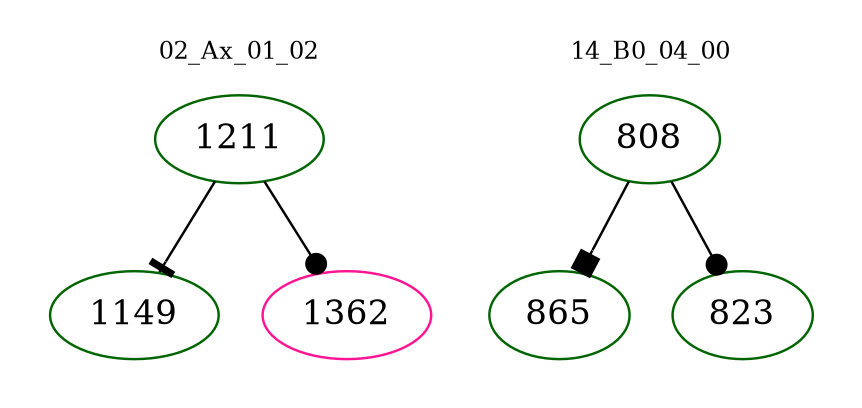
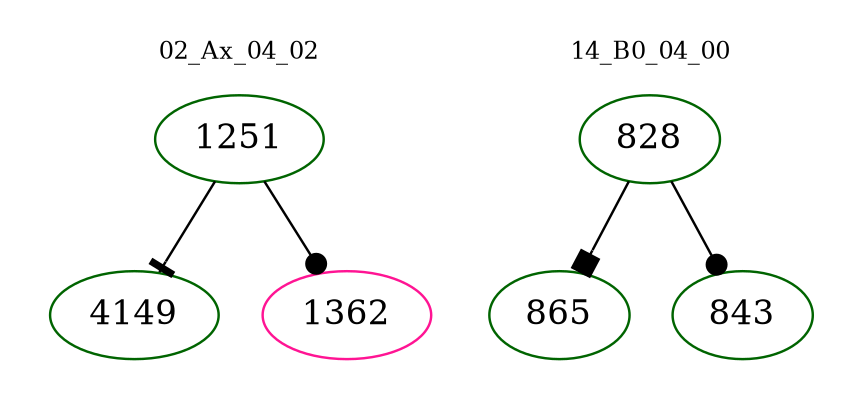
(239, 53) -> (239, 53)
(239, 139) -> (239, 139)
(650, 139) -> (650, 139)
(134, 315) -> (134, 315)
(743, 315) -> (743, 315)
